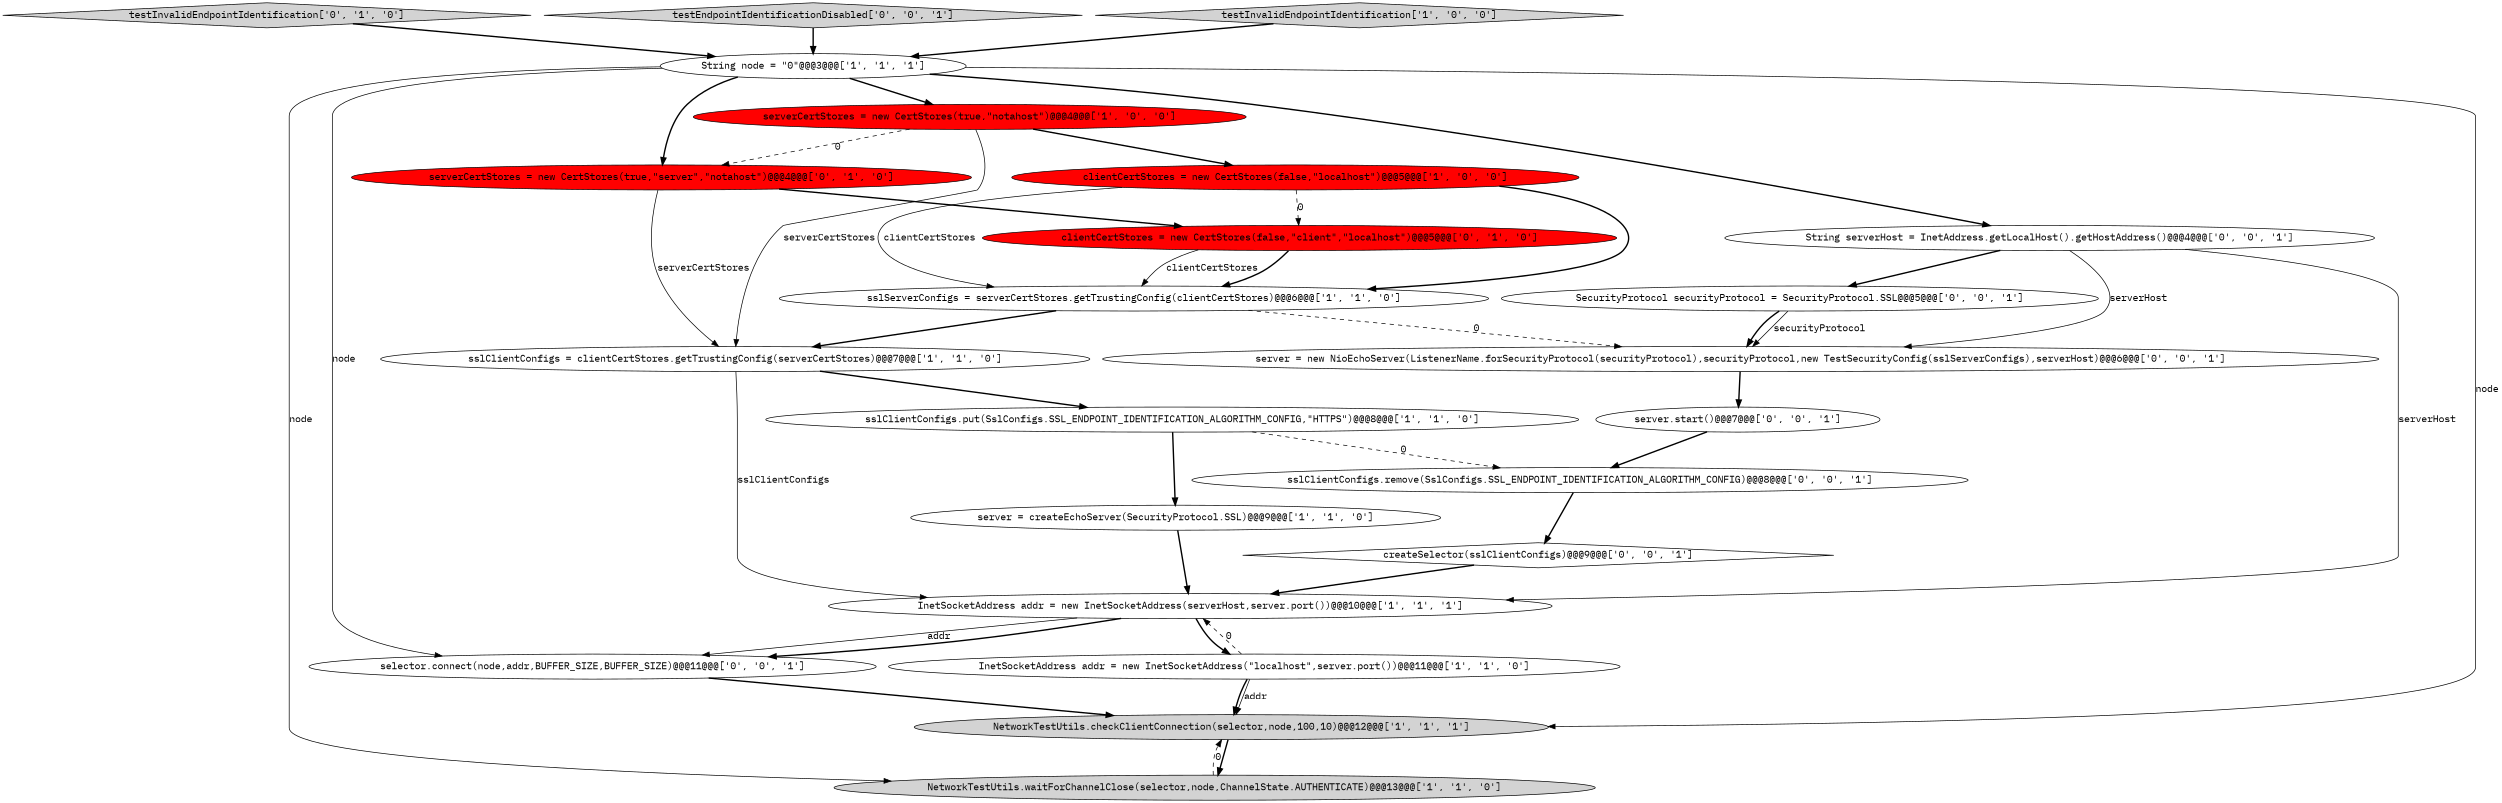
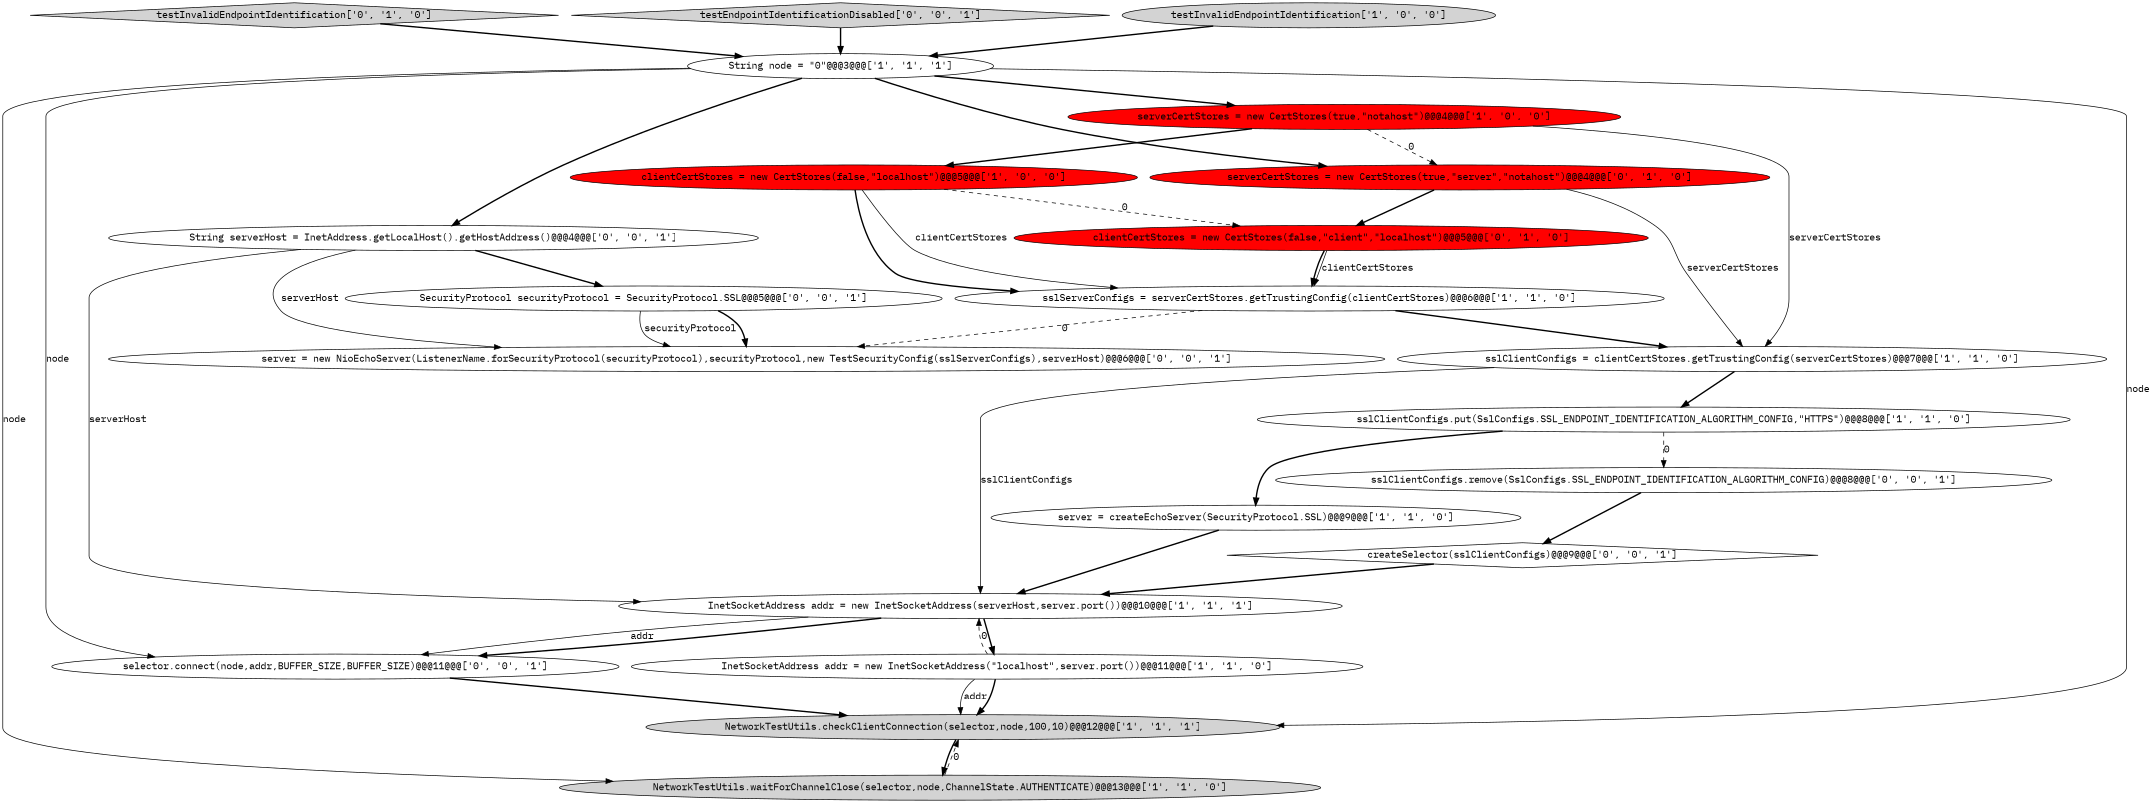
(1359, 15) -> (1309, 15)
(1738, 420) -> none
